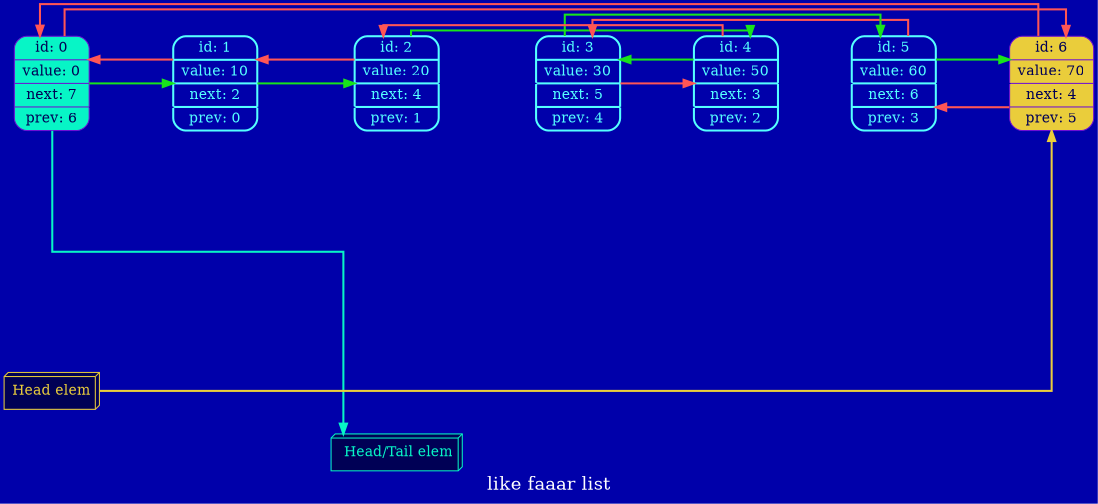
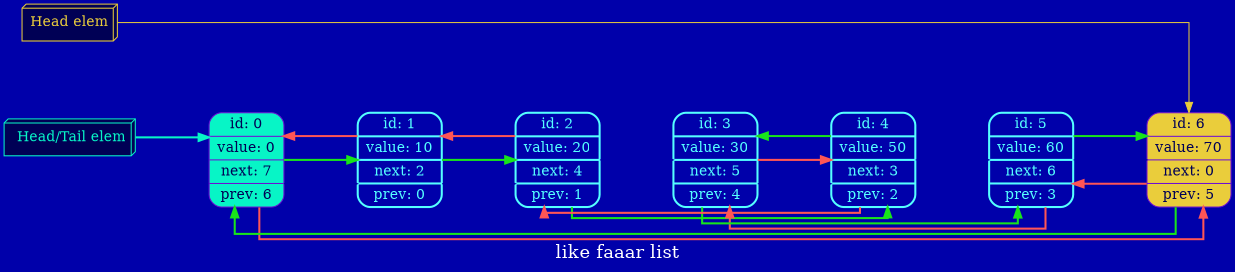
(544, 4) -> (710, 234)
(1052, 95) -> (1189, 171)
(223, 252) -> (167, 137)
(701, 391) -> (693, 23)
